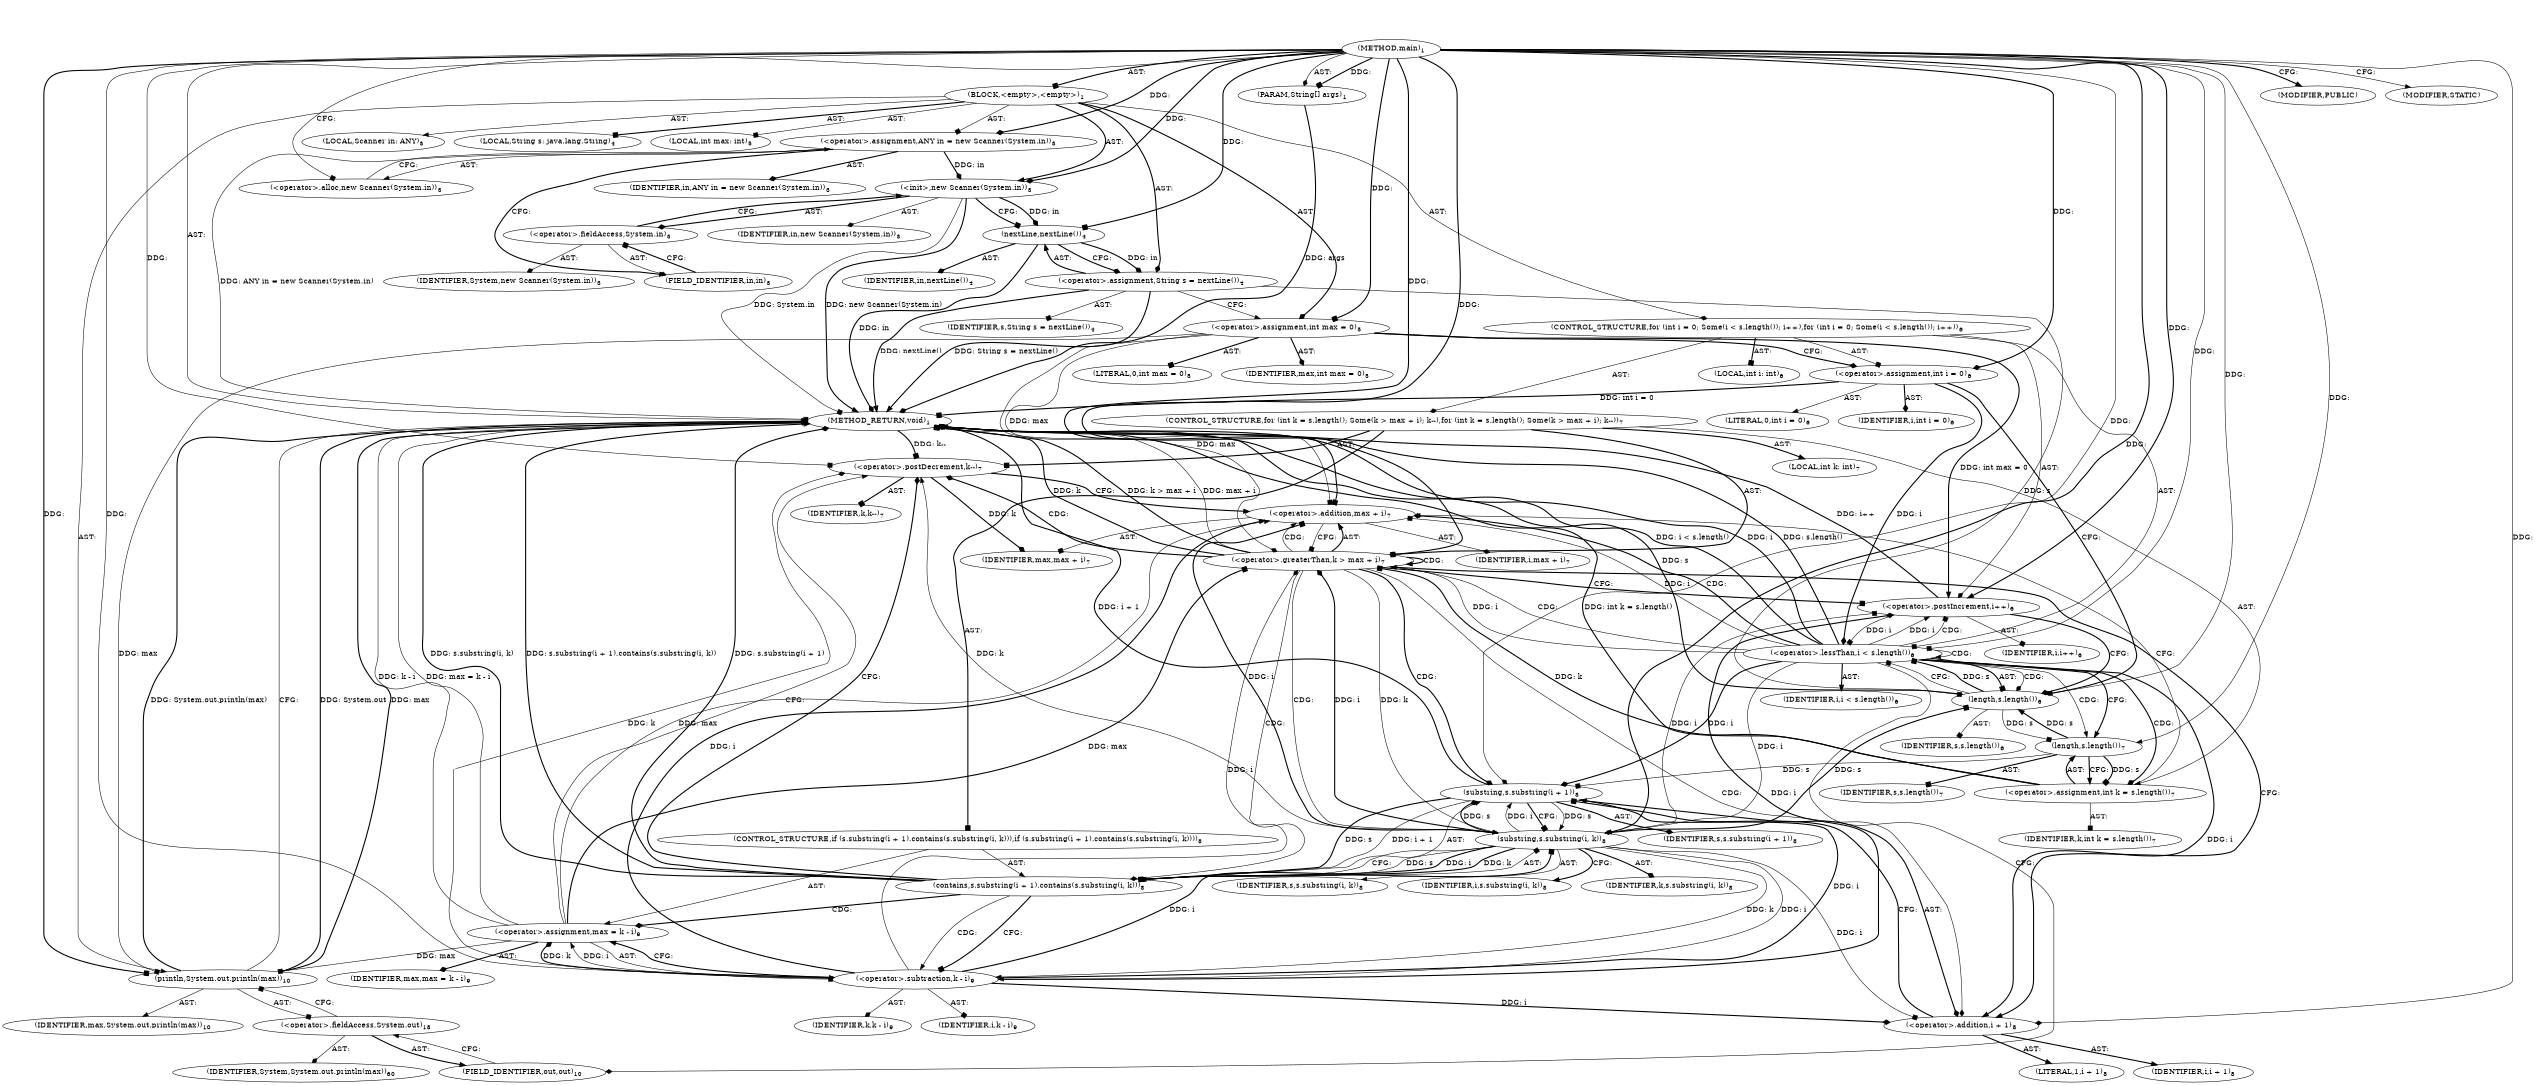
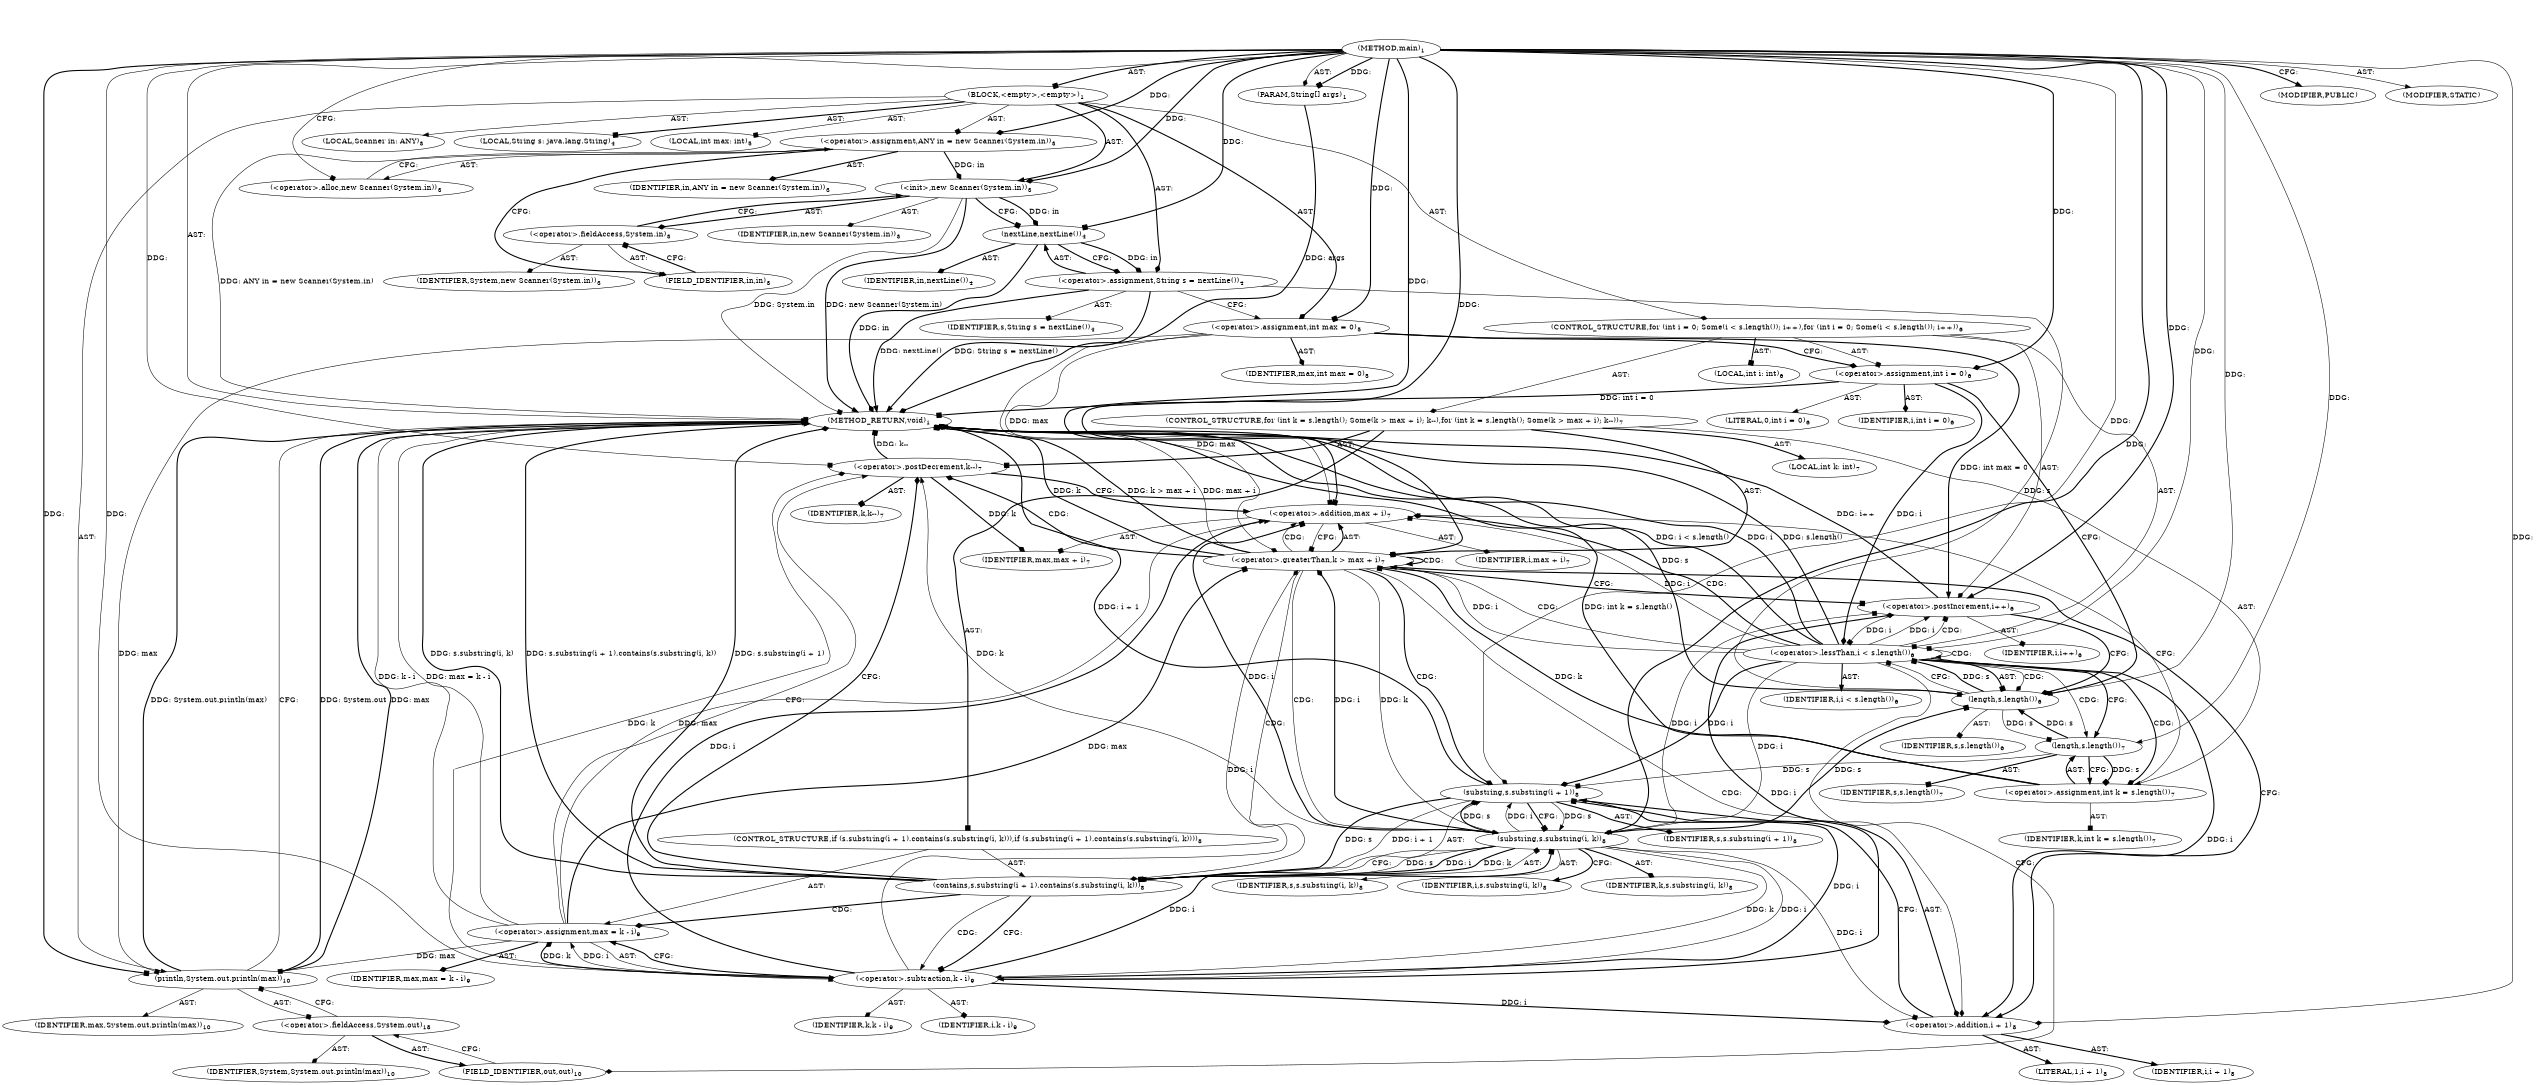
(2367, 72) -> (2367, 72)
(1142, 375) -> none
(909, 440) -> (877, 449)
(391, 1072) -> (391, 1072)
